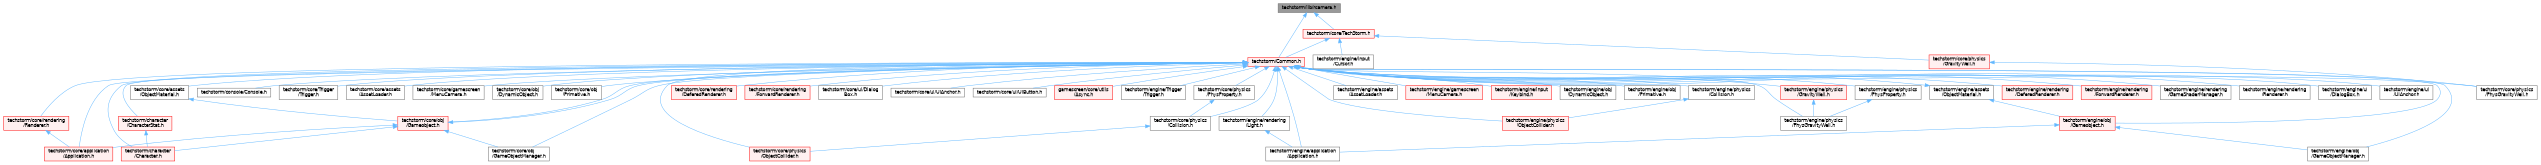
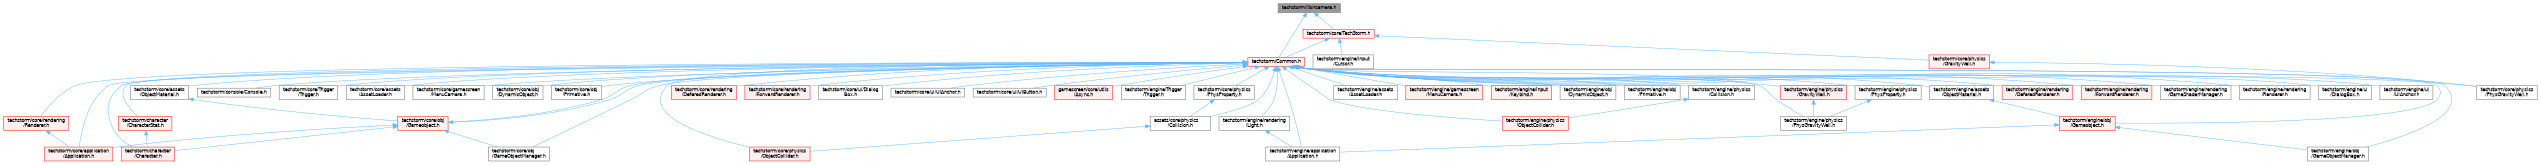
(1611, 79) -> (1612, 78)
(1180, 123) -> (1180, 123)
